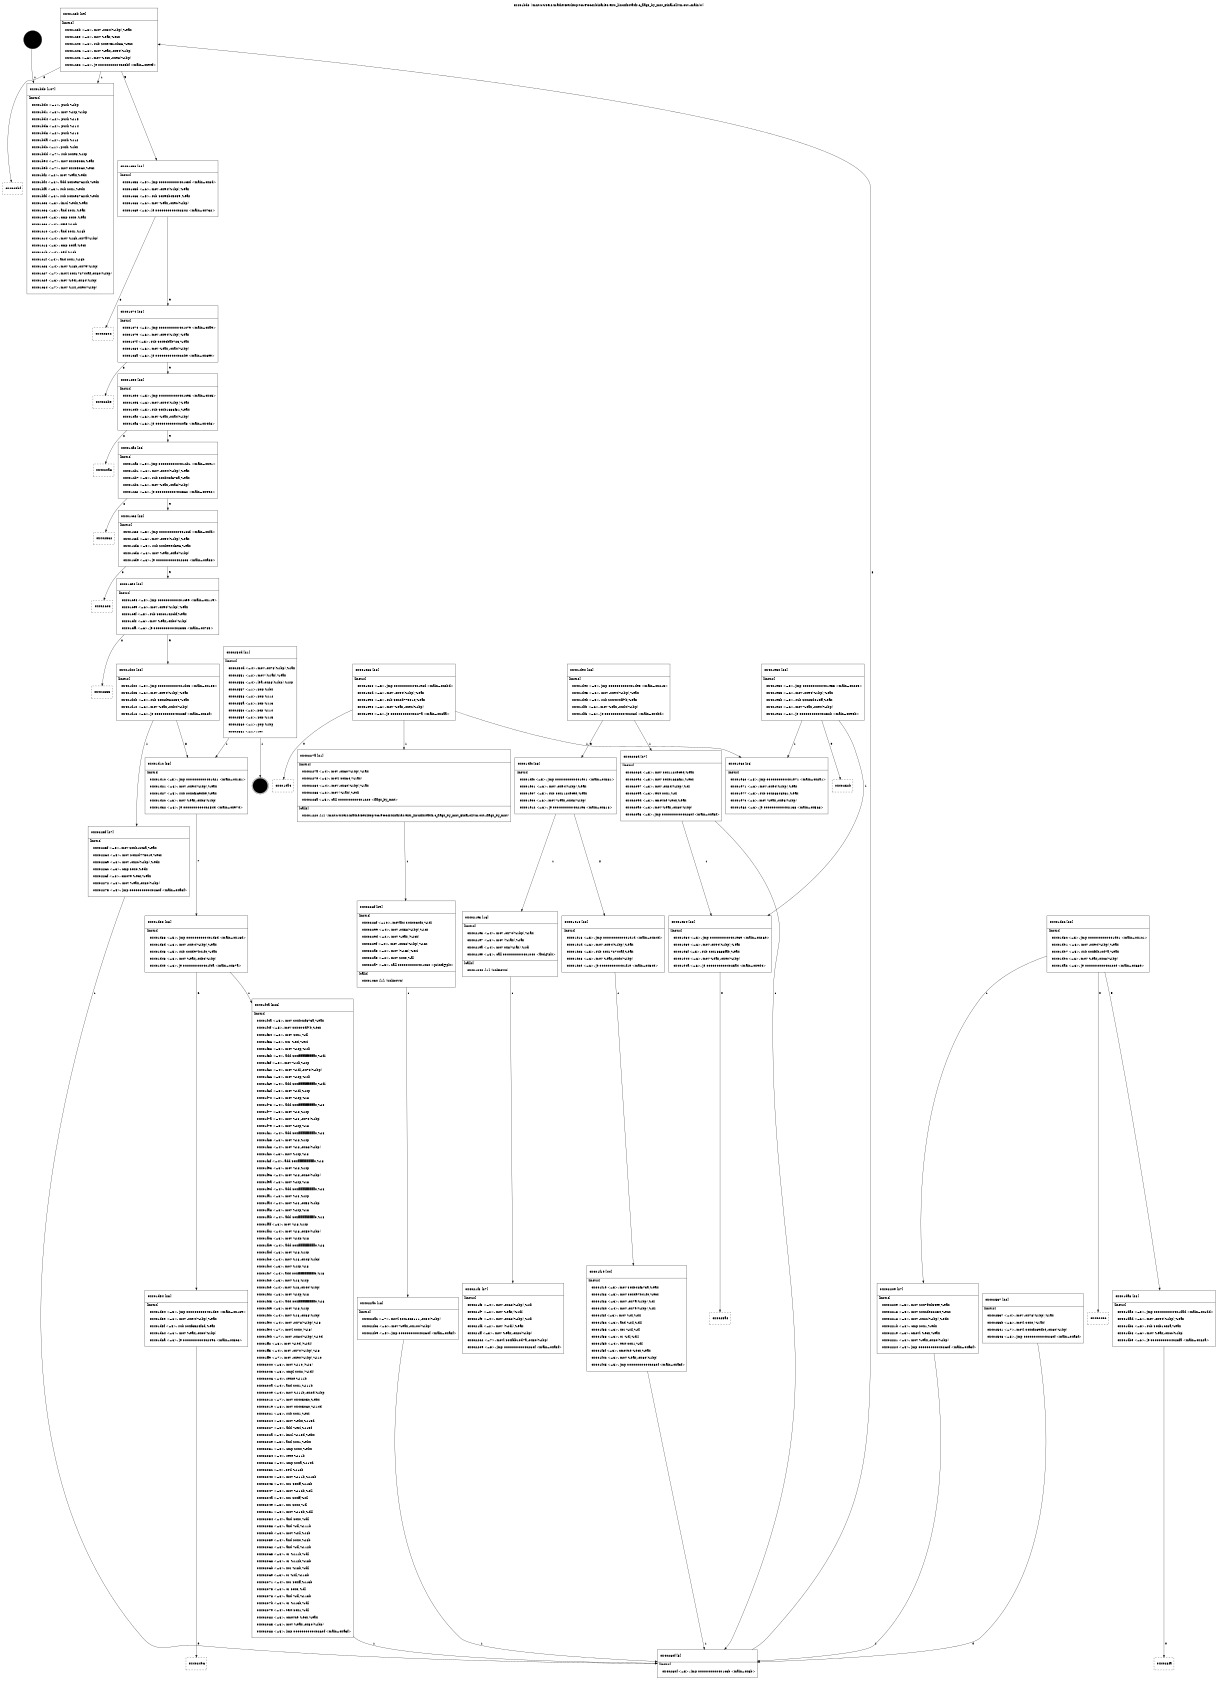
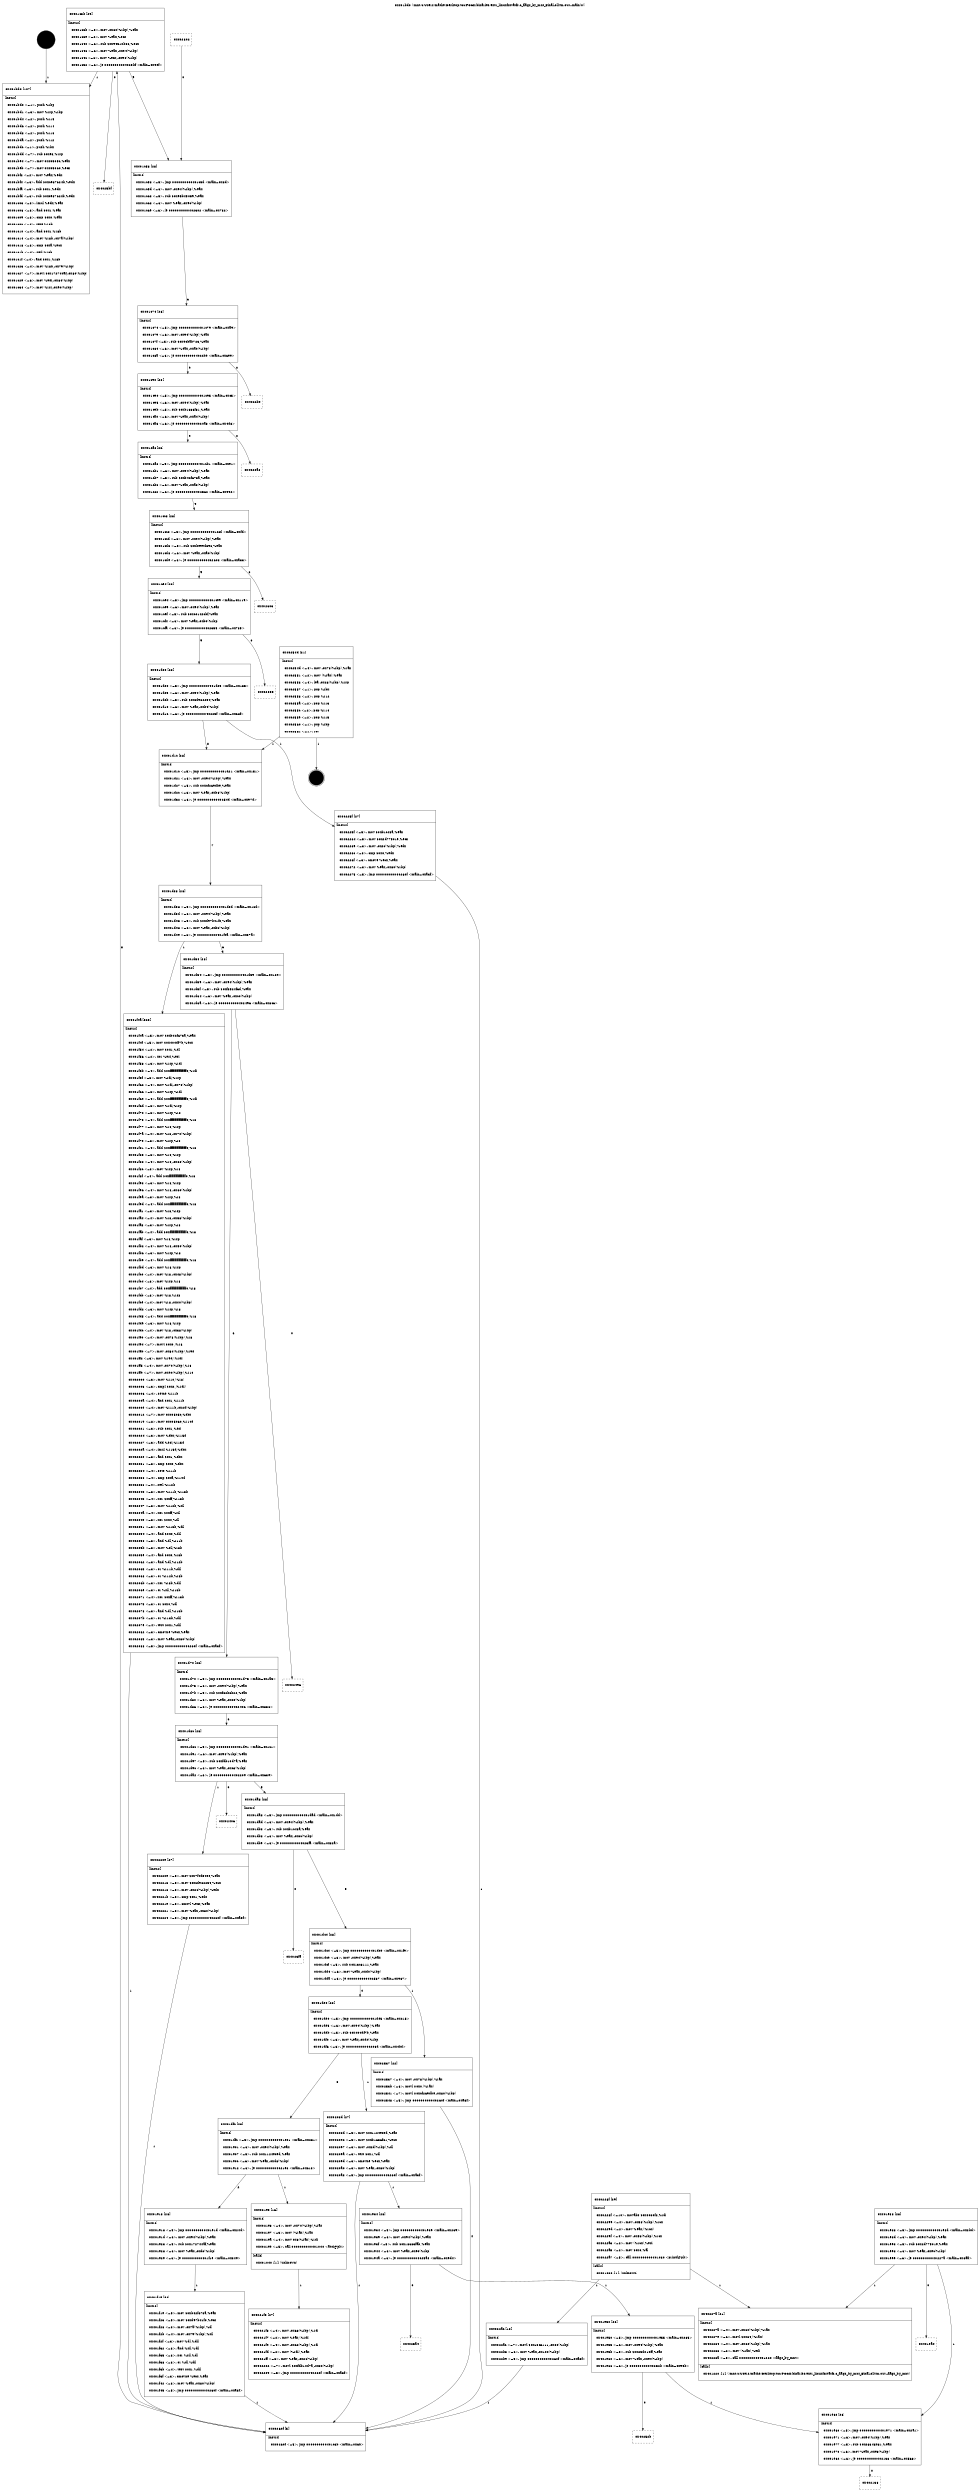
(131, 271) -> (181, 102)
(104, 538) -> none
(851, 830) -> (538, 2281)
(405, 860) -> (719, 2288)
none -> (227, 1685)
none -> (360, 1957)
none -> (870, 2483)
